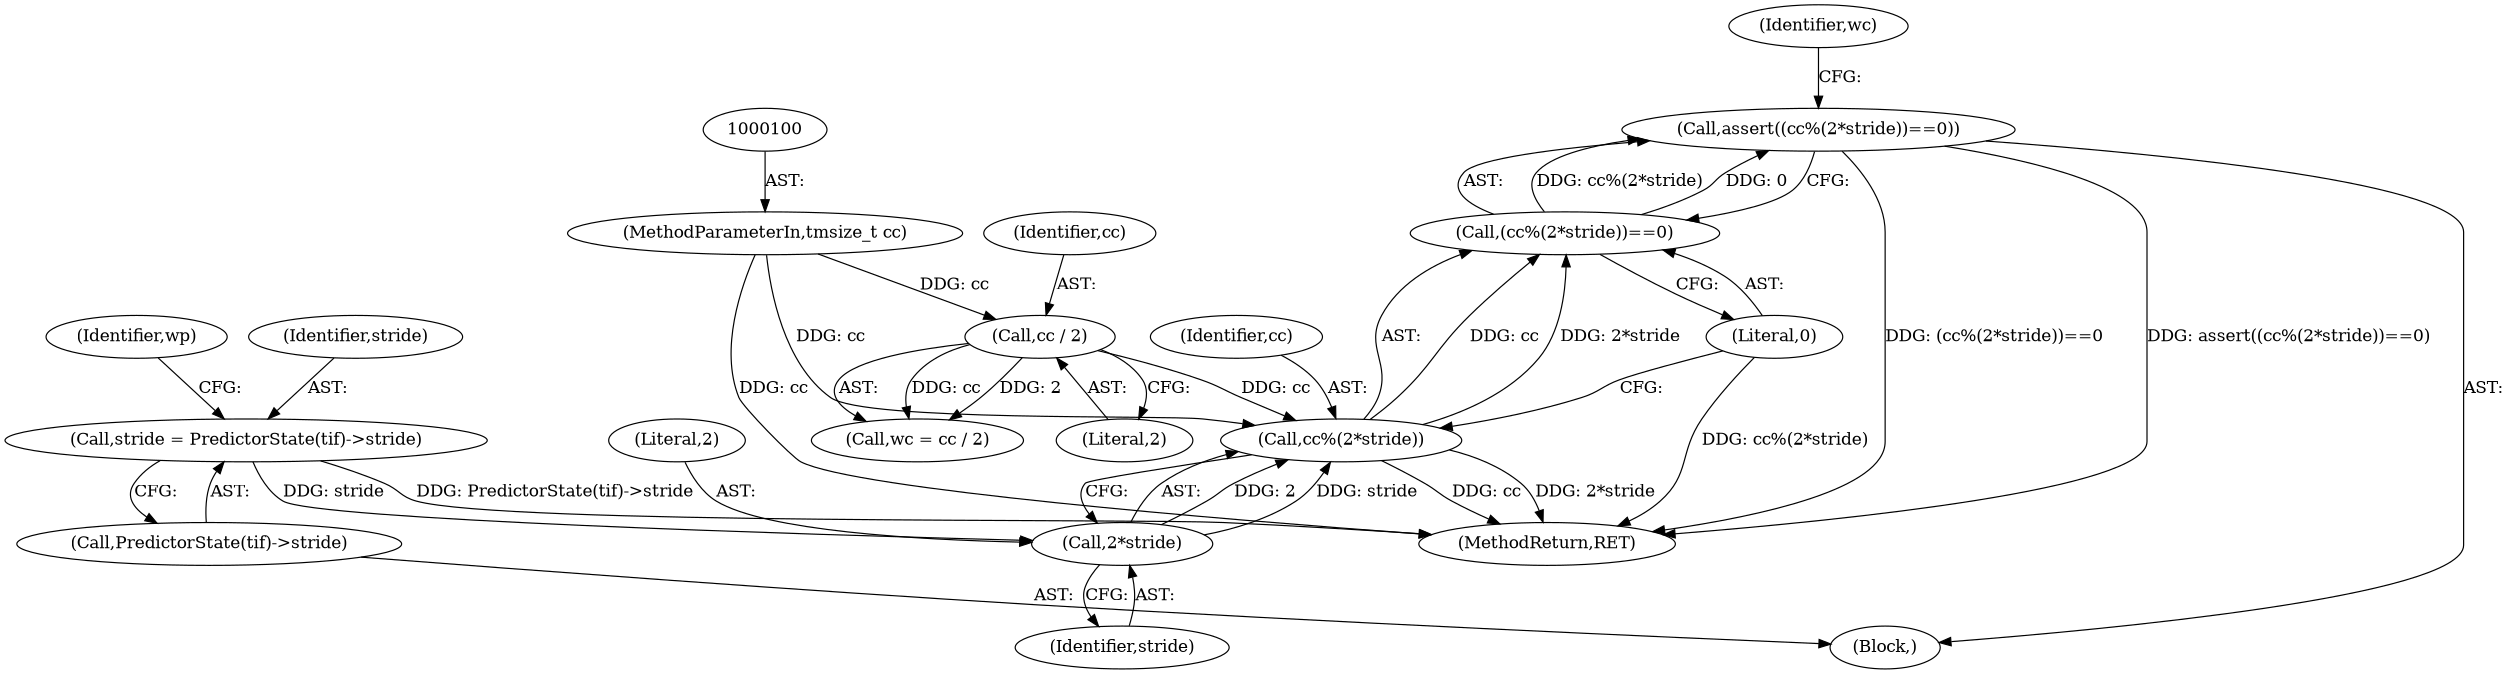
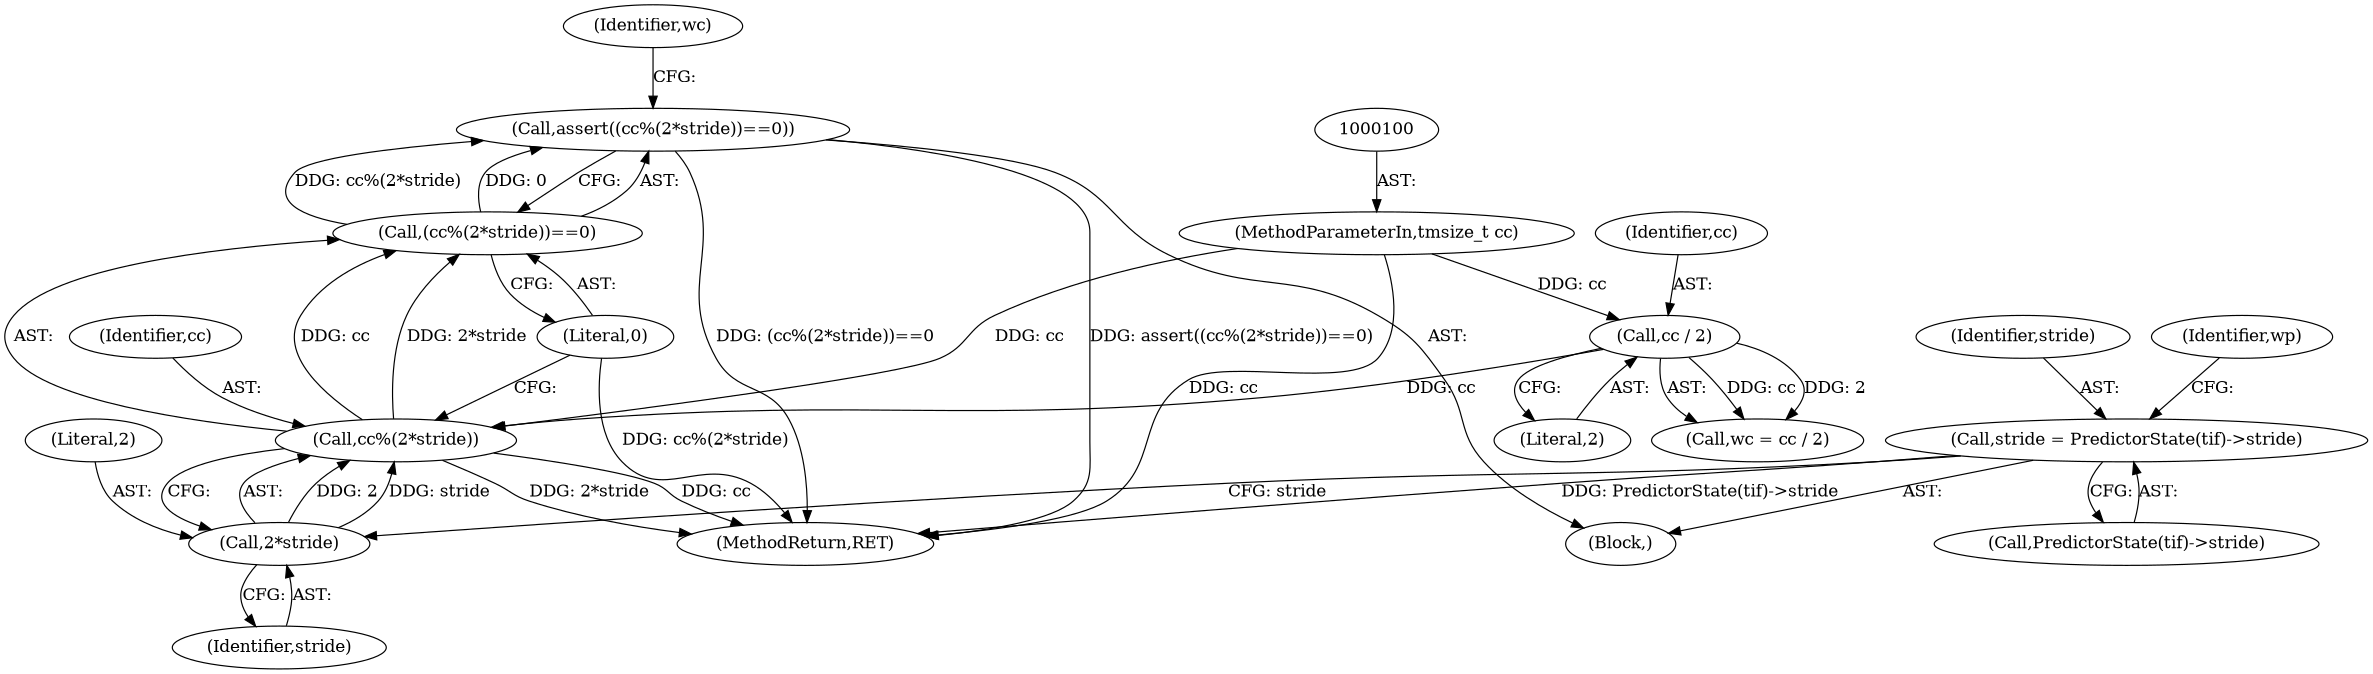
(334, 492) -> (1277, 492)
(1053, 606) -> (1857, 496)
